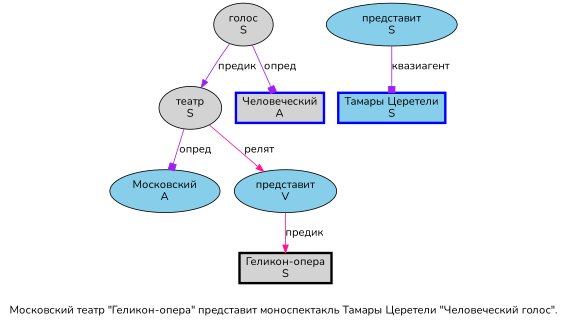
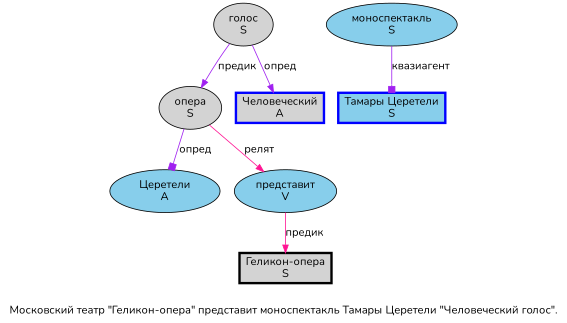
(392, 25) -> (392, 25)
(261, 65) -> (261, 65)
(190, 108) -> (190, 108)
(165, 191) -> (165, 191)
